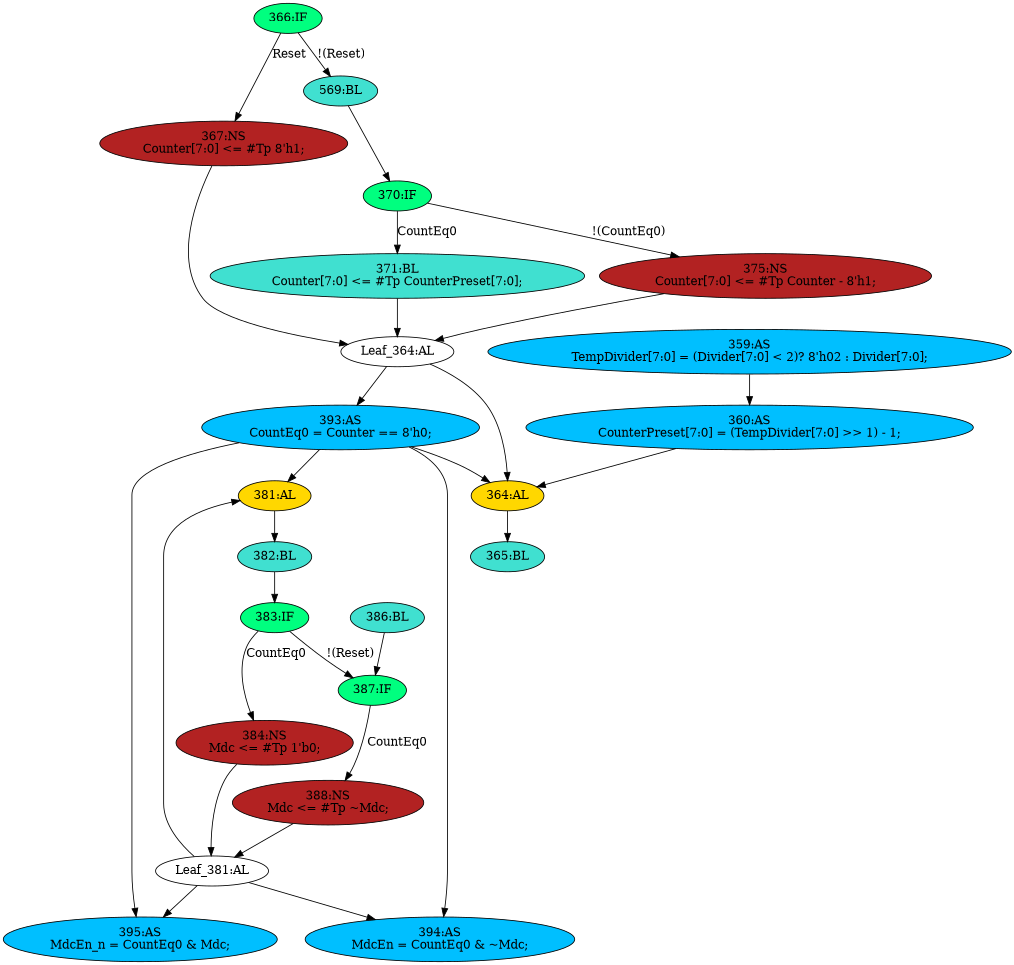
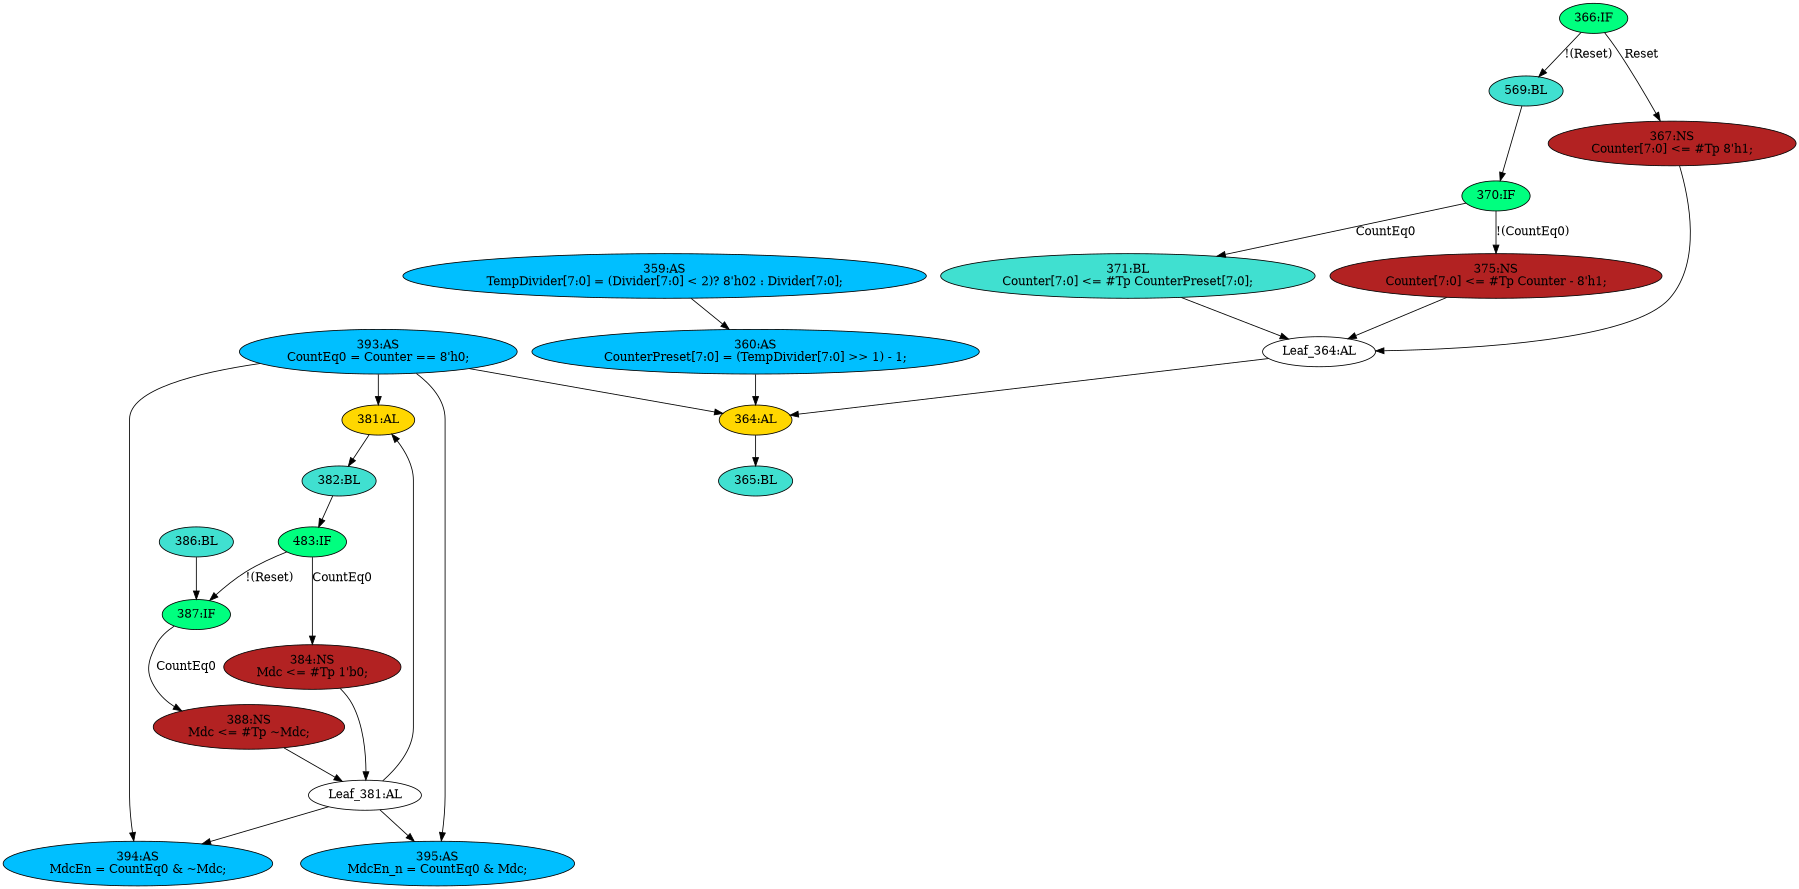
(374, 383) -> none
(275, 618) -> (312, 542)
